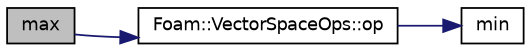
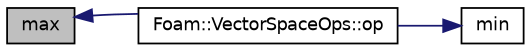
(97, 36) -> (115, 14)
